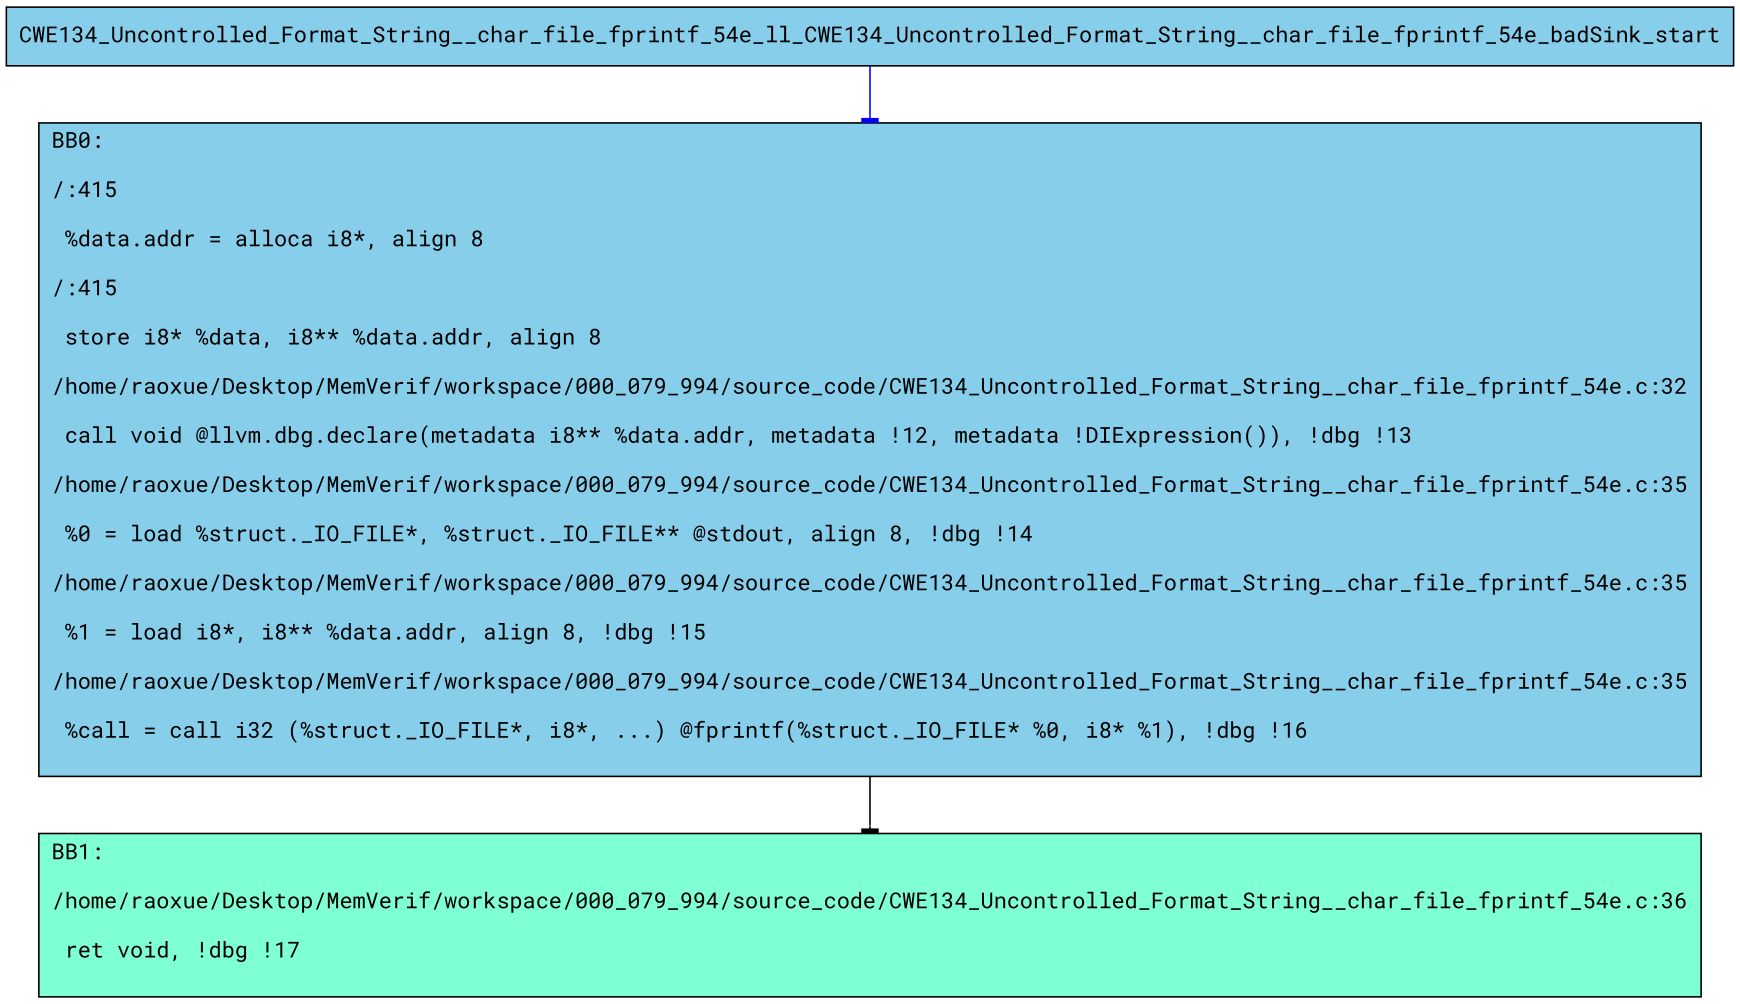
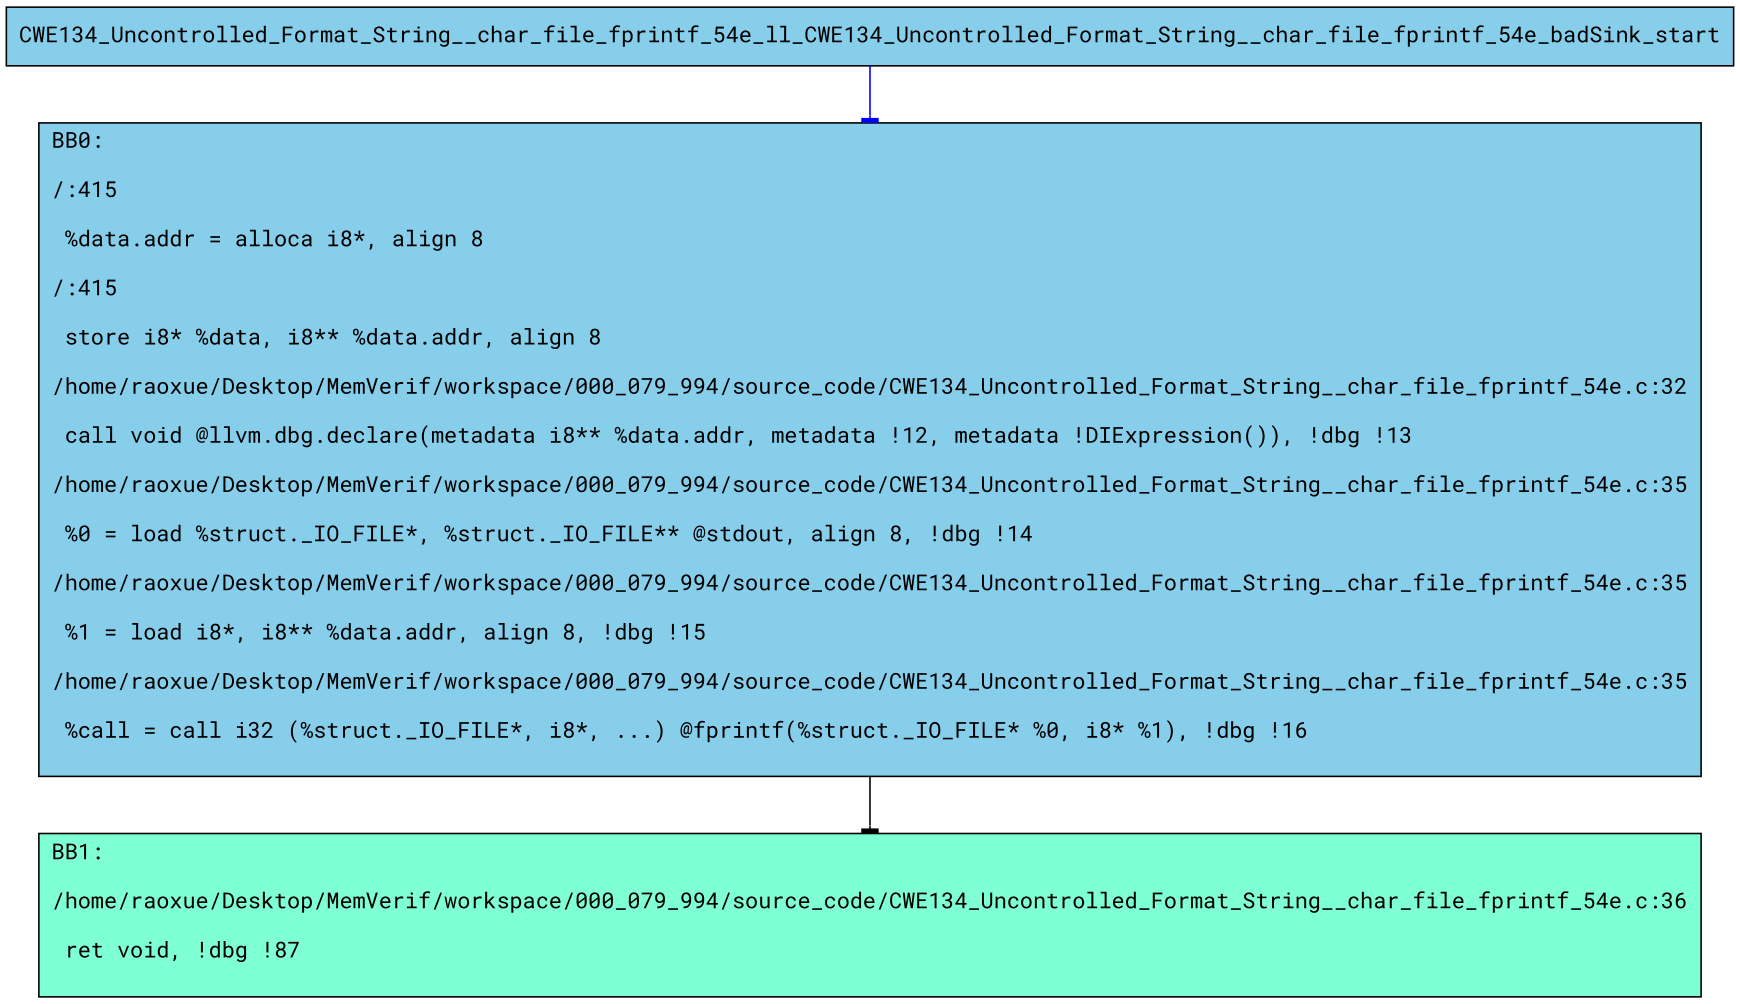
(176, 951) -> (176, 951)
